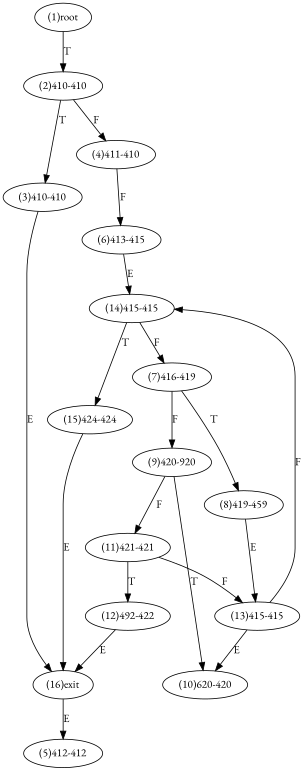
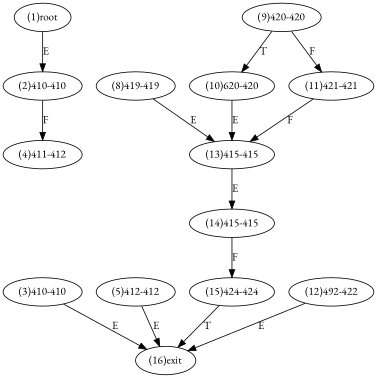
(67, 52) -> (46, 52)
(54, 138) -> none
(116, 155) -> (43, 155)
(122, 240) -> none
(125, 343) -> (235, 258)
(172, 377) -> none
(172, 462) -> (282, 17)
(298, 462) -> (236, 189)
(244, 505) -> (136, 86)
(67, 547) -> (208, 326)
(128, 578) -> none
(234, 647) -> (232, 116)
(63, 715) -> (149, 323)
